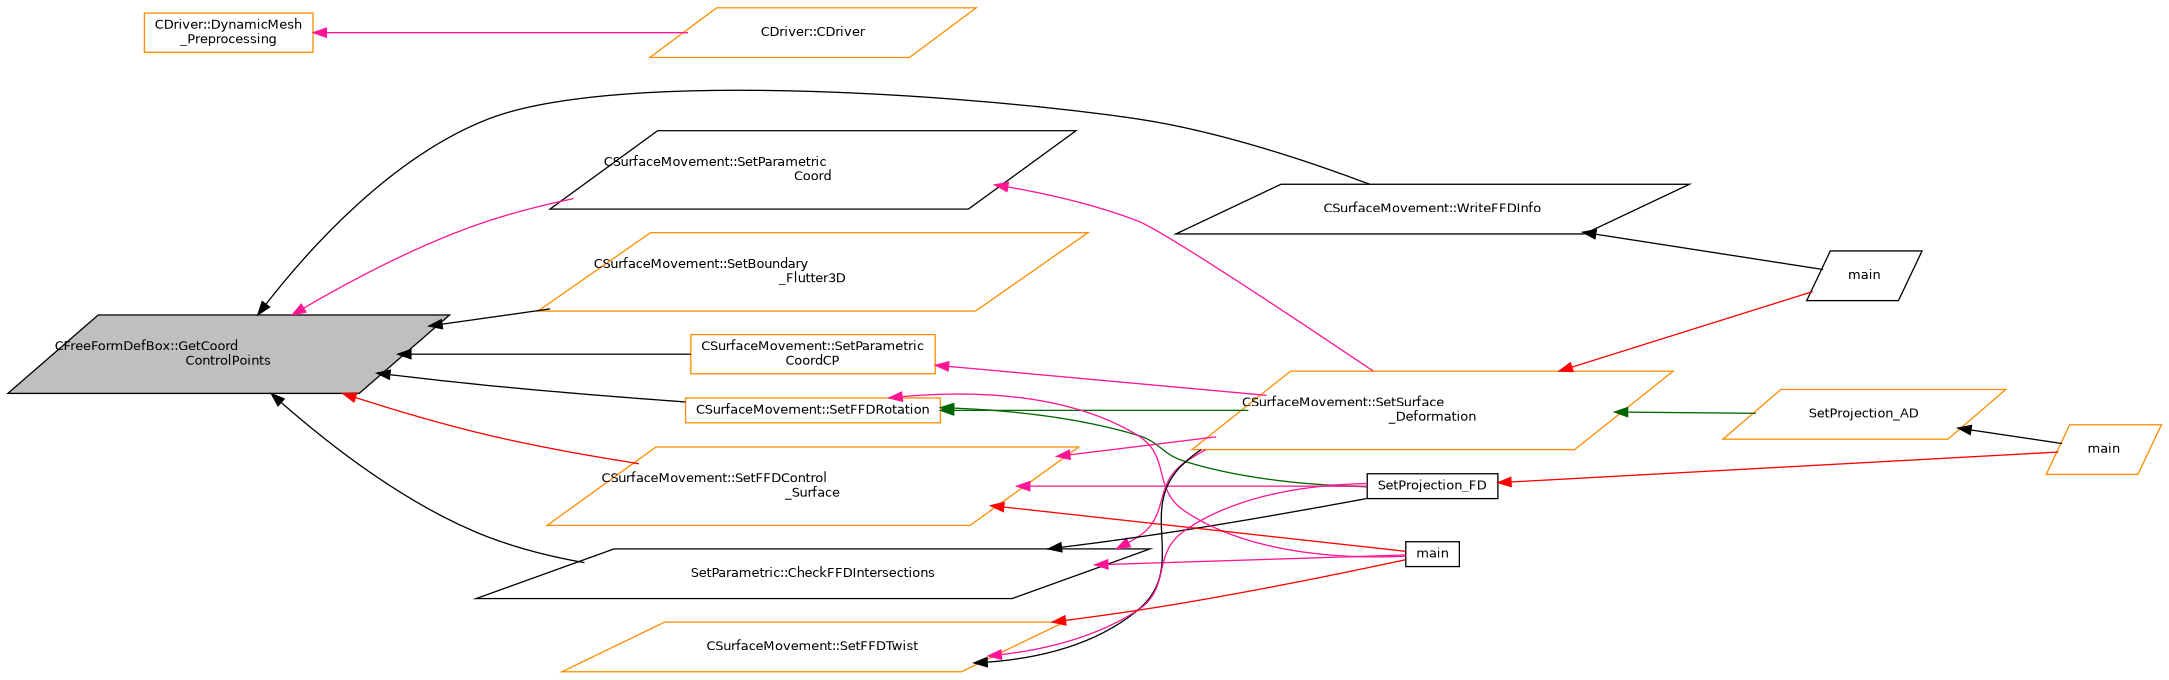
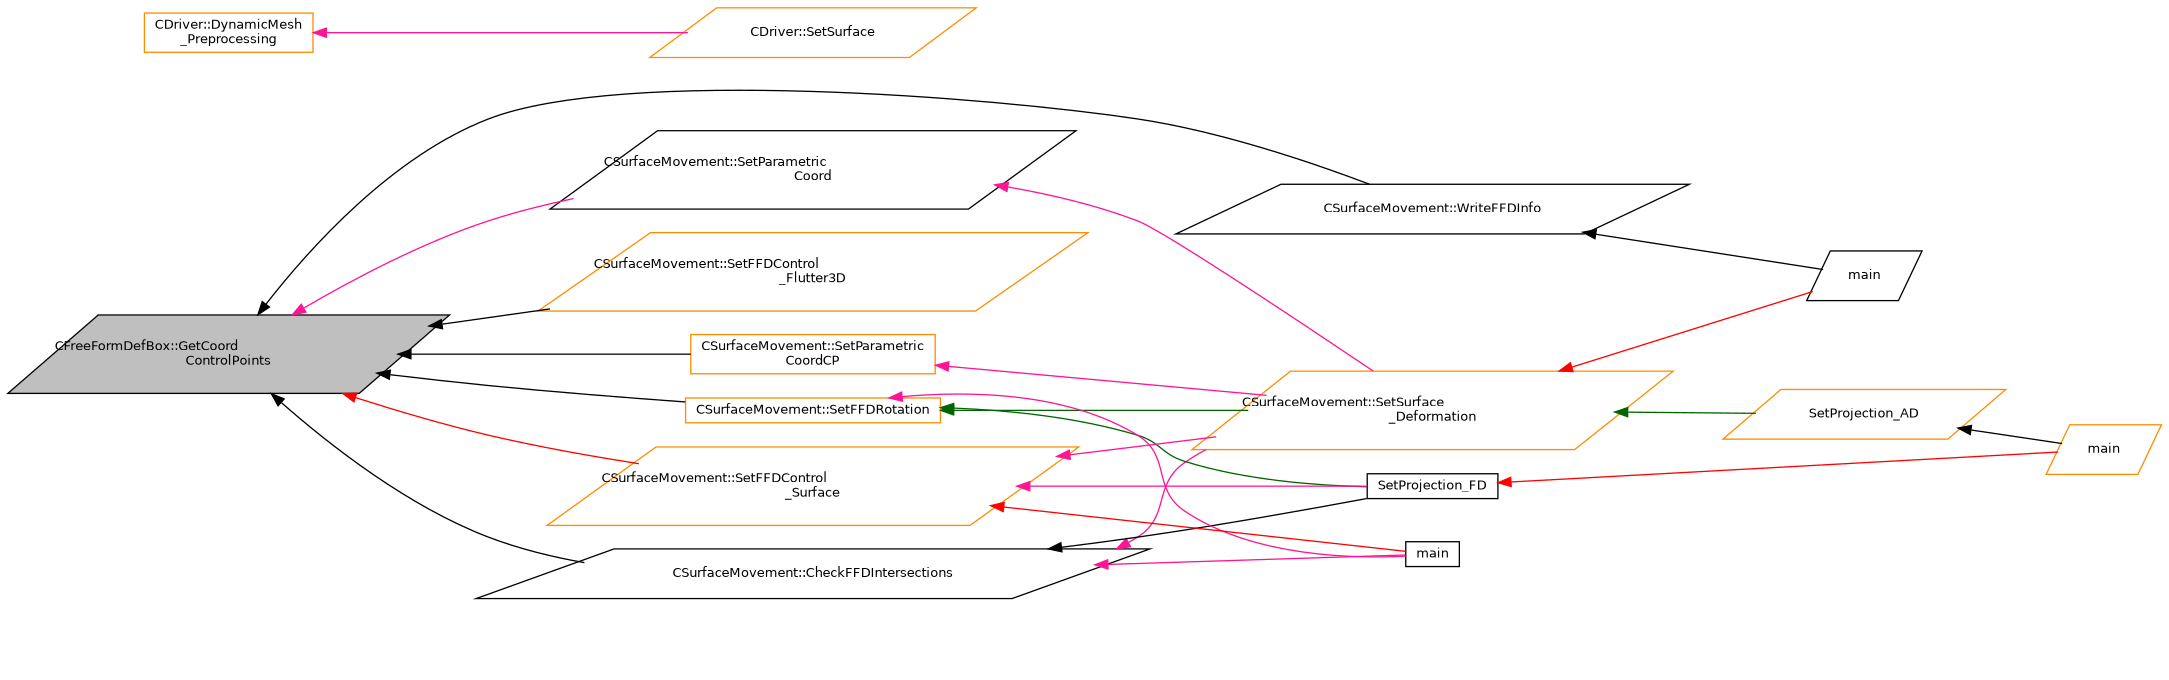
(813, 33) -> (813, 33)
(813, 272) -> (813, 272)
(813, 574) -> (813, 574)
(813, 647) -> none
